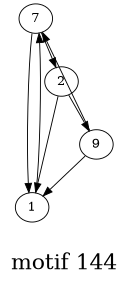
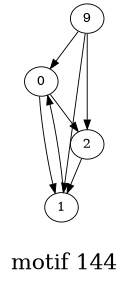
(36, 19) -> (41, 82)
(77, 109) -> (87, 77)
